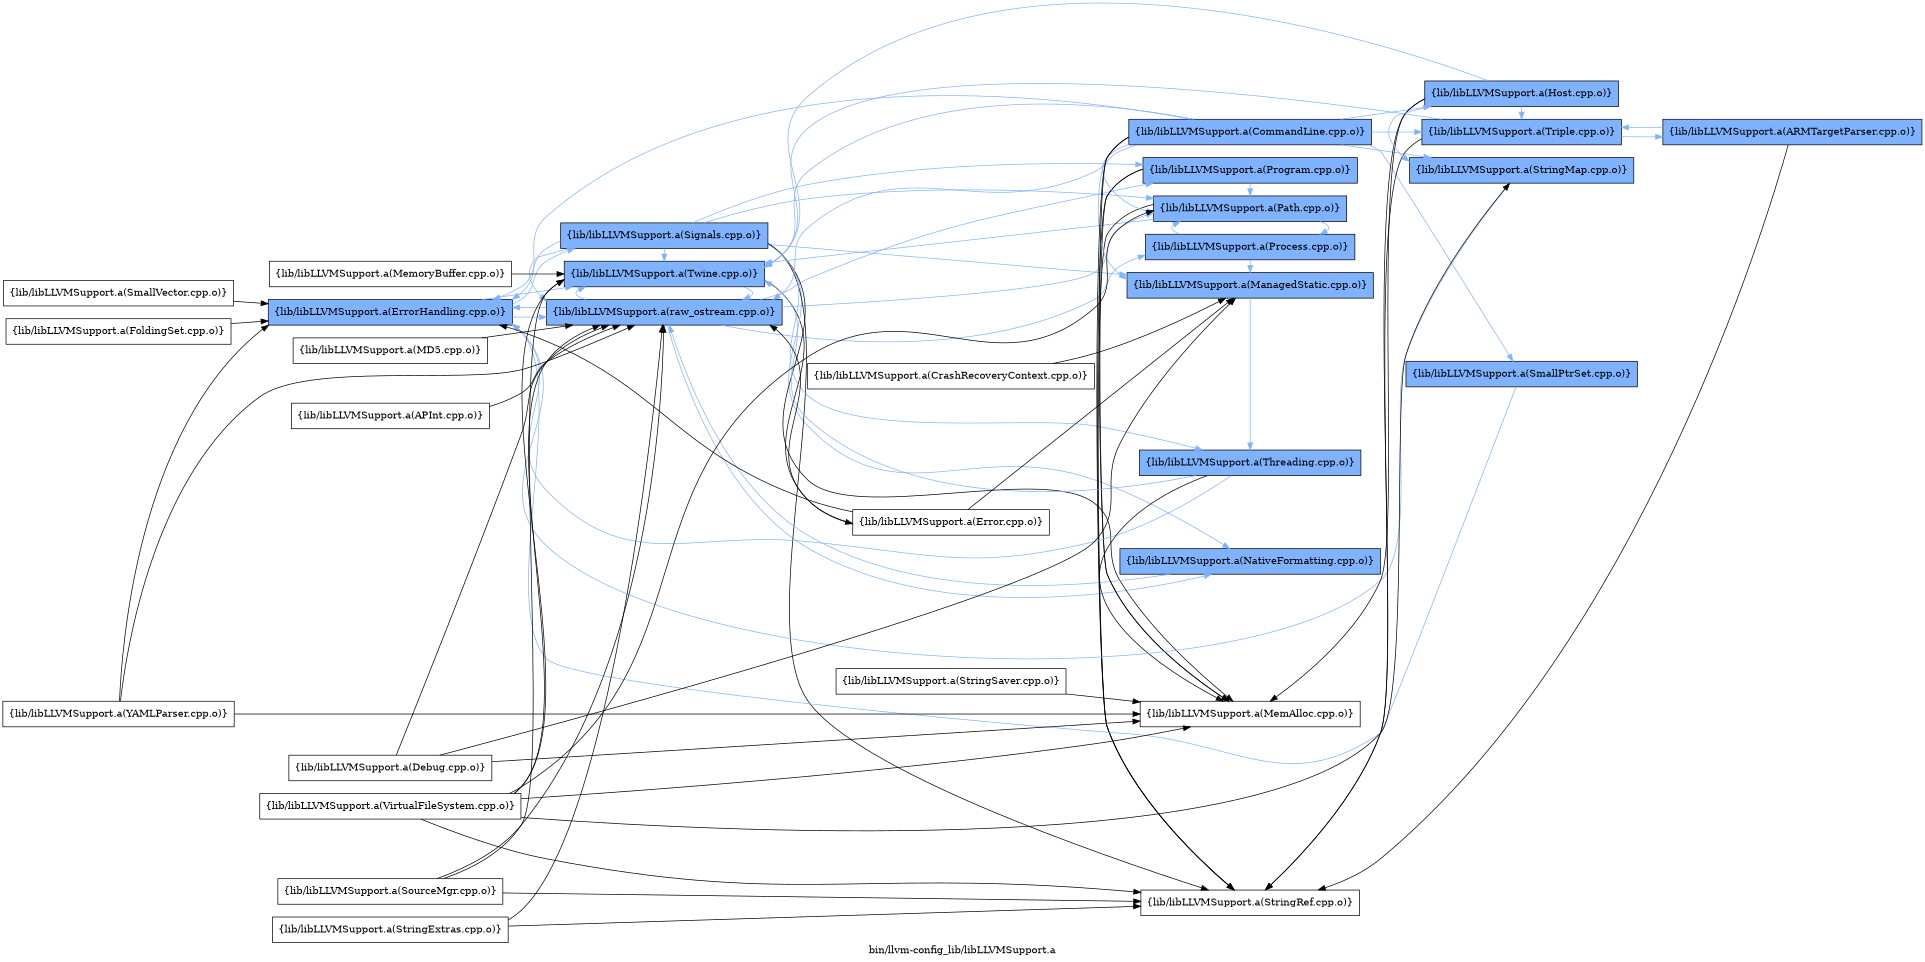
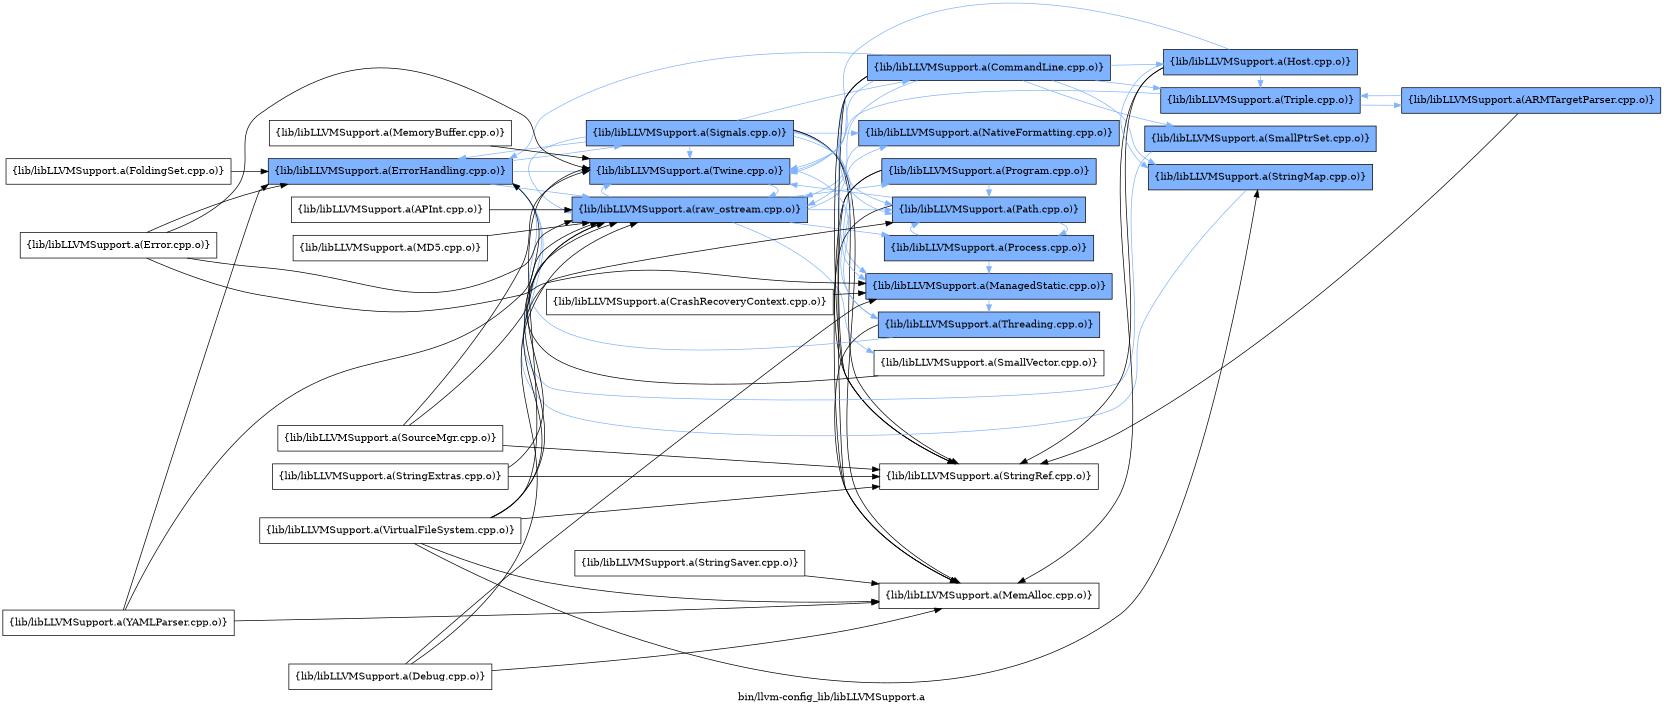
(911, 171) -> (819, 99)
(533, 308) -> (819, 269)
(790, 414) -> (351, 71)
(1387, 525) -> none
